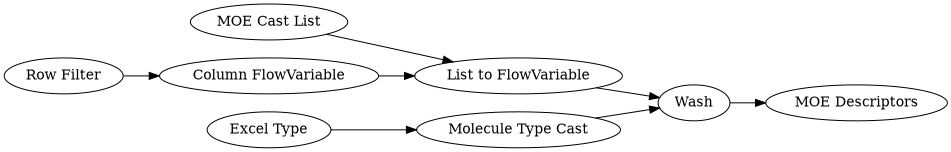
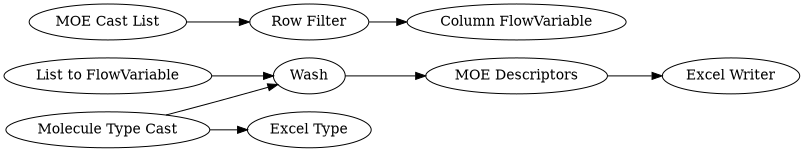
(385, 47) -> (213, 22)
(392, 76) -> none
none -> (731, 76)
(369, 130) -> (224, 130)
